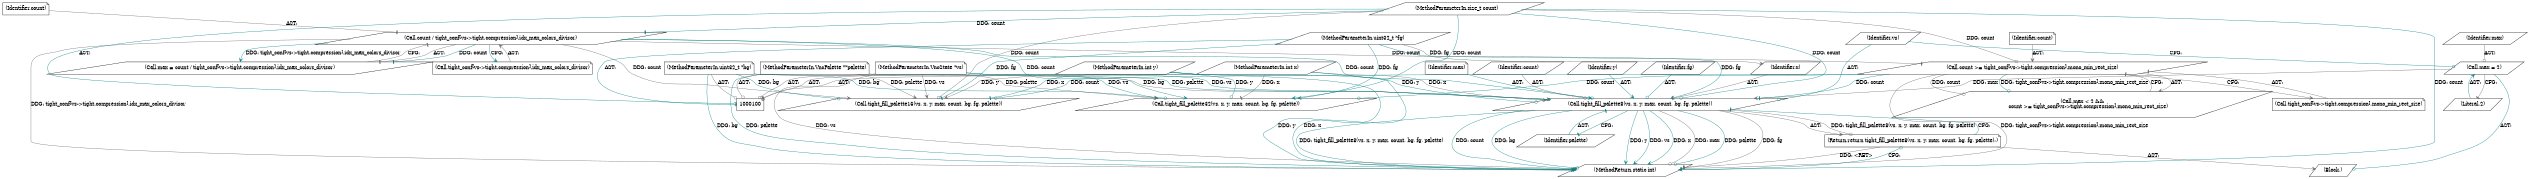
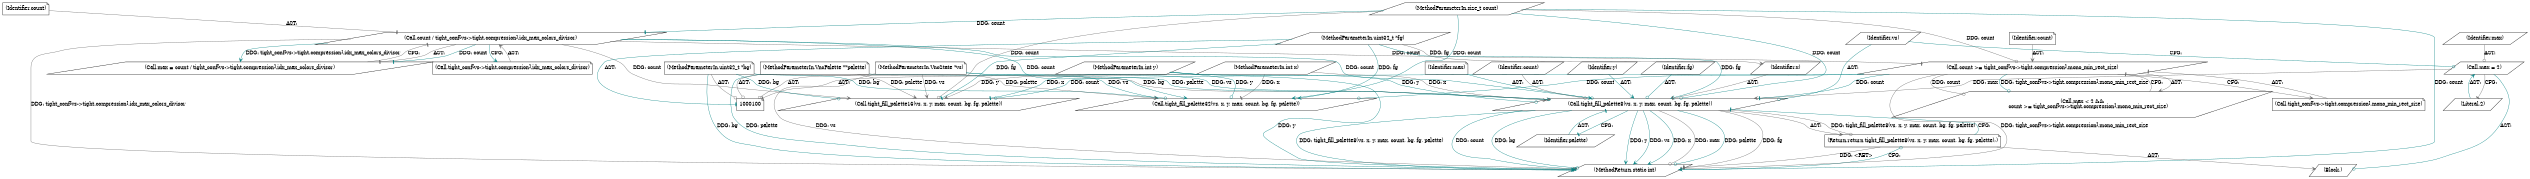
(369, 26) -> none
(910, 75) -> none
(1307, 157) -> none
